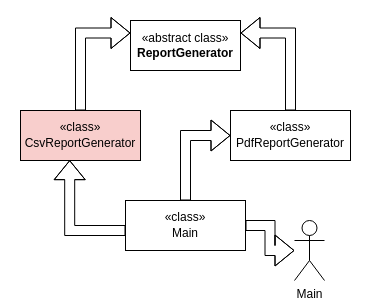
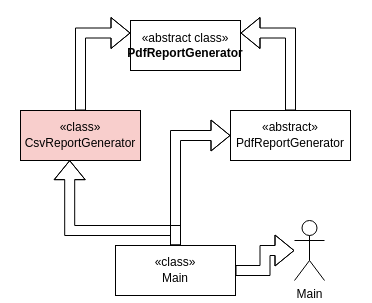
(186, 46) -> (186, 46)
(291, 136) -> (291, 136)
(186, 226) -> (176, 271)
